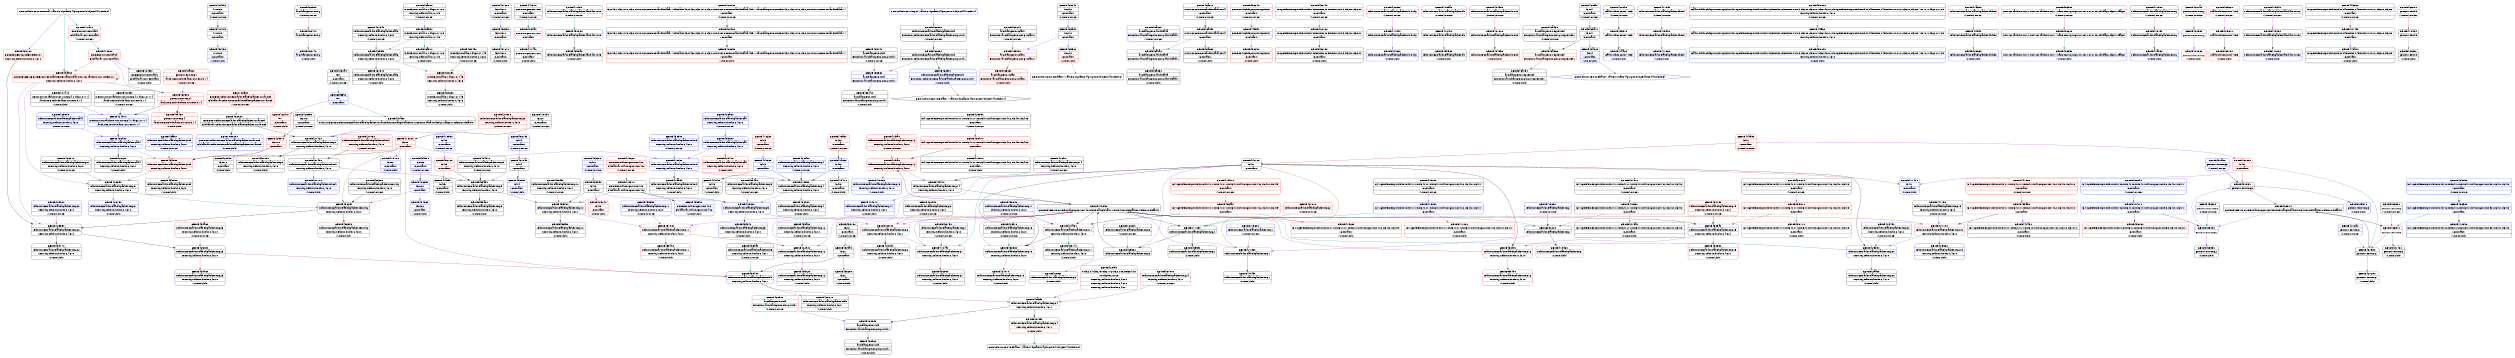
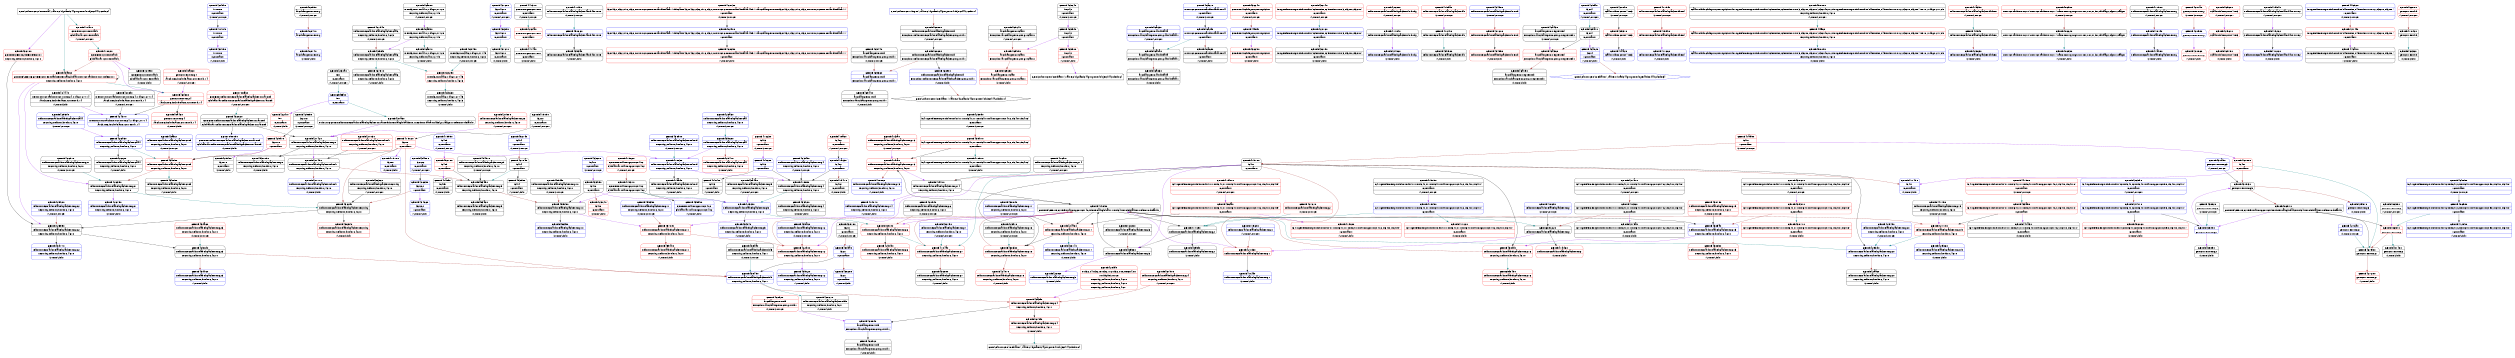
(517, 186) -> (517, 186)
